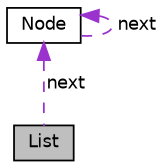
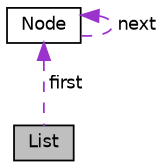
(63, 84) -> (63, 84)
